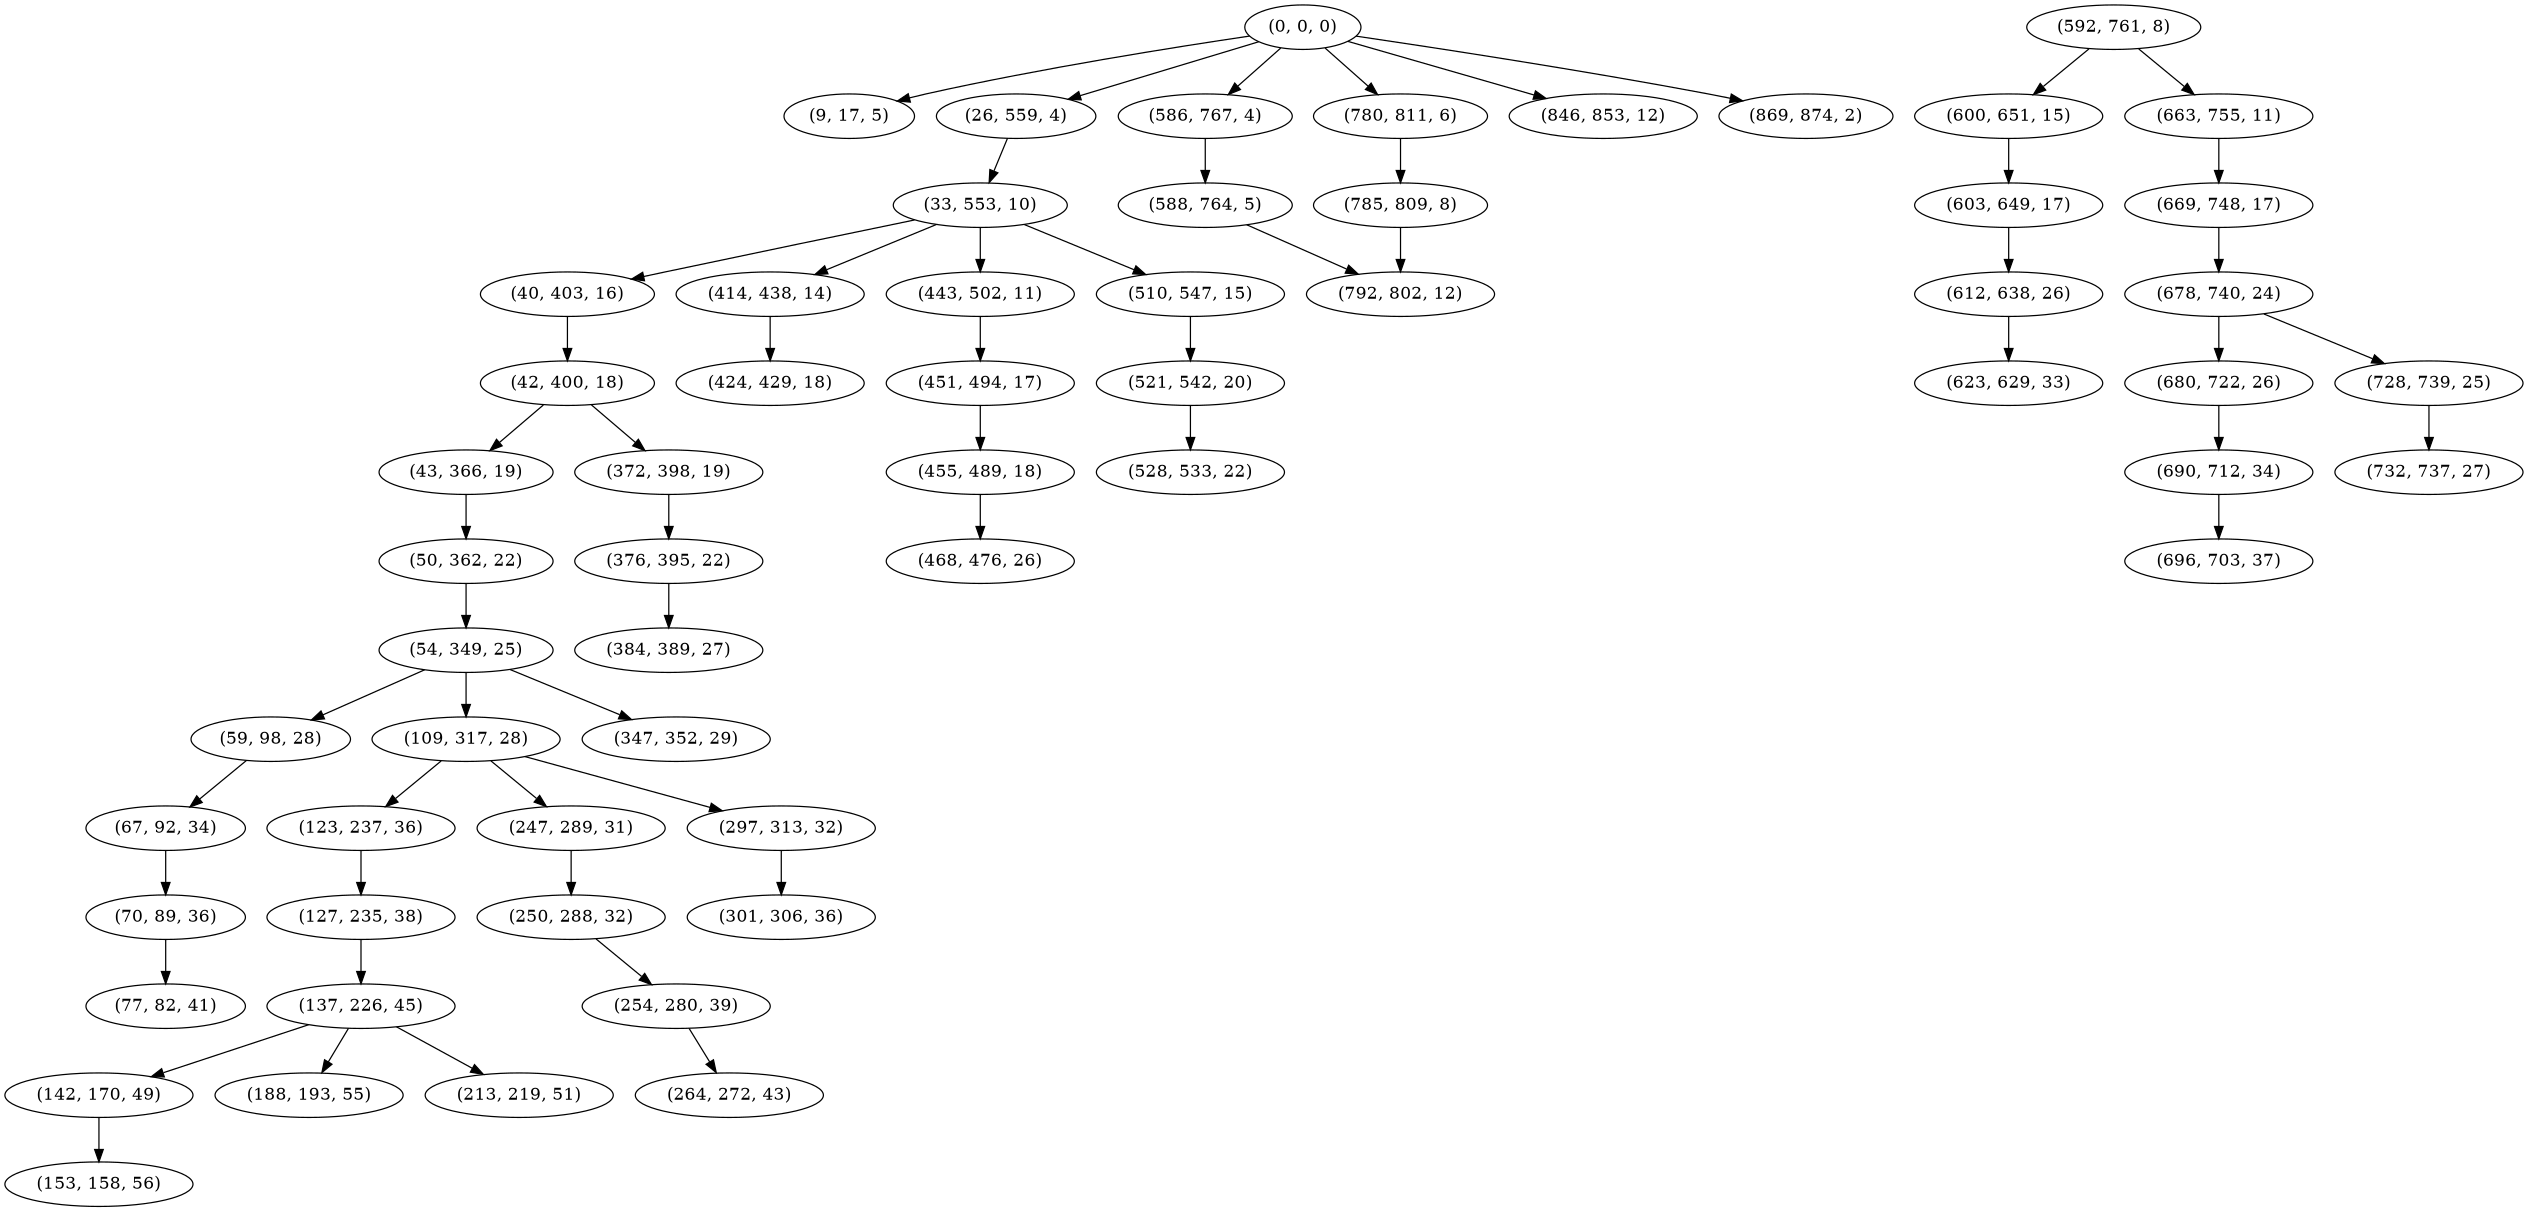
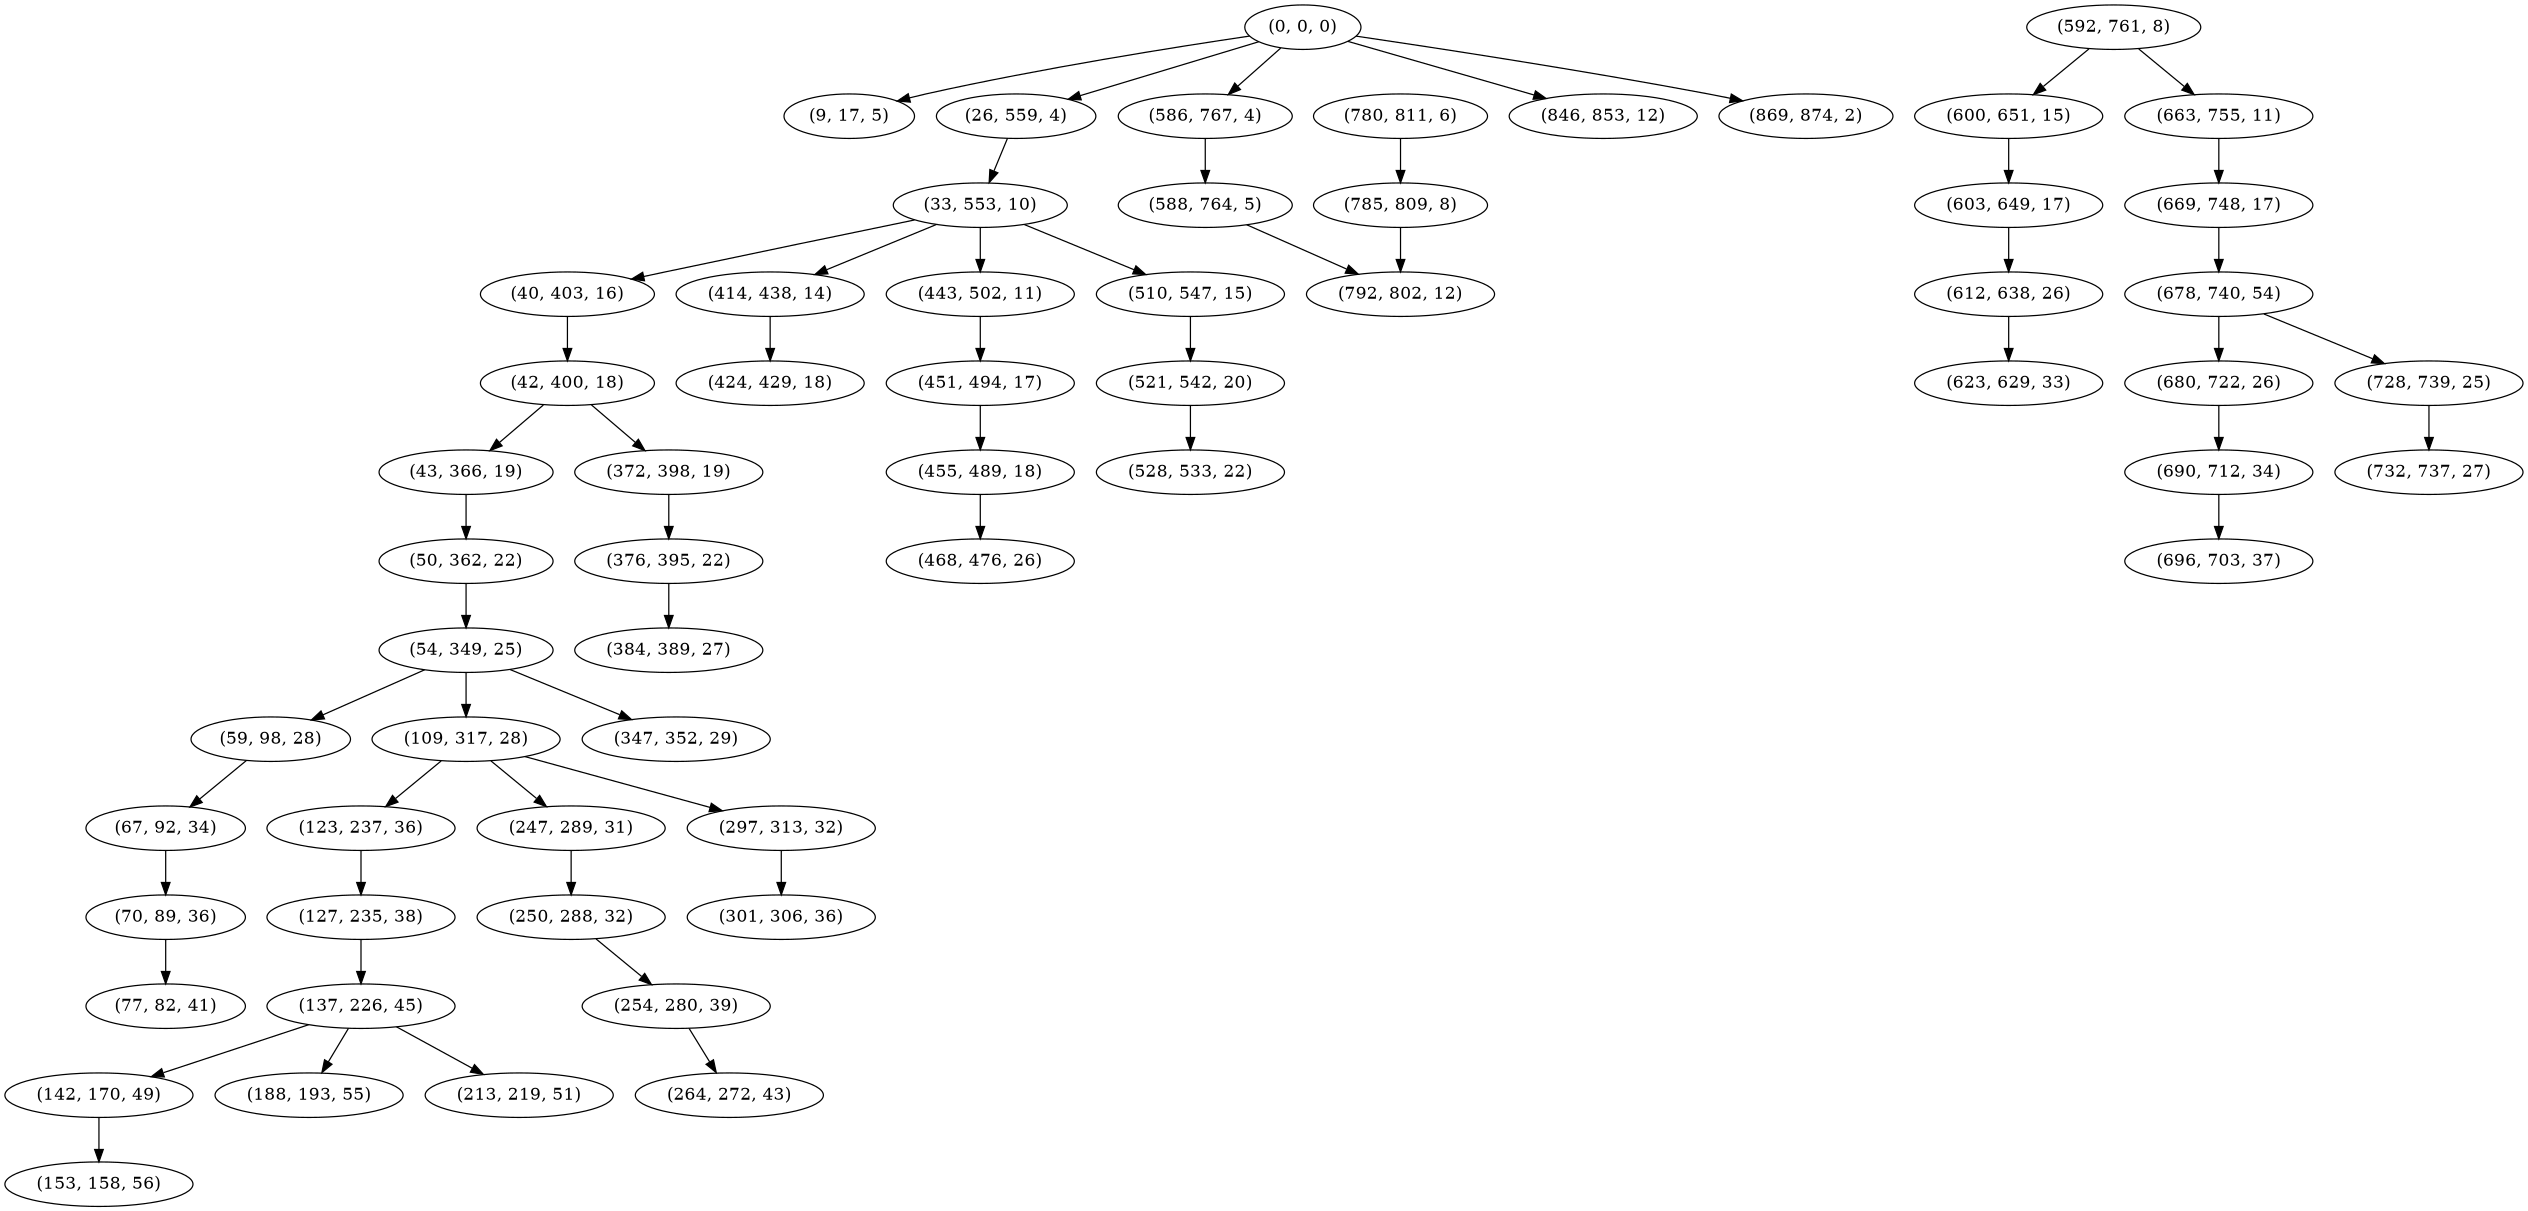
(1347, 67) -> none
(2219, 294) -> (2219, 294)
